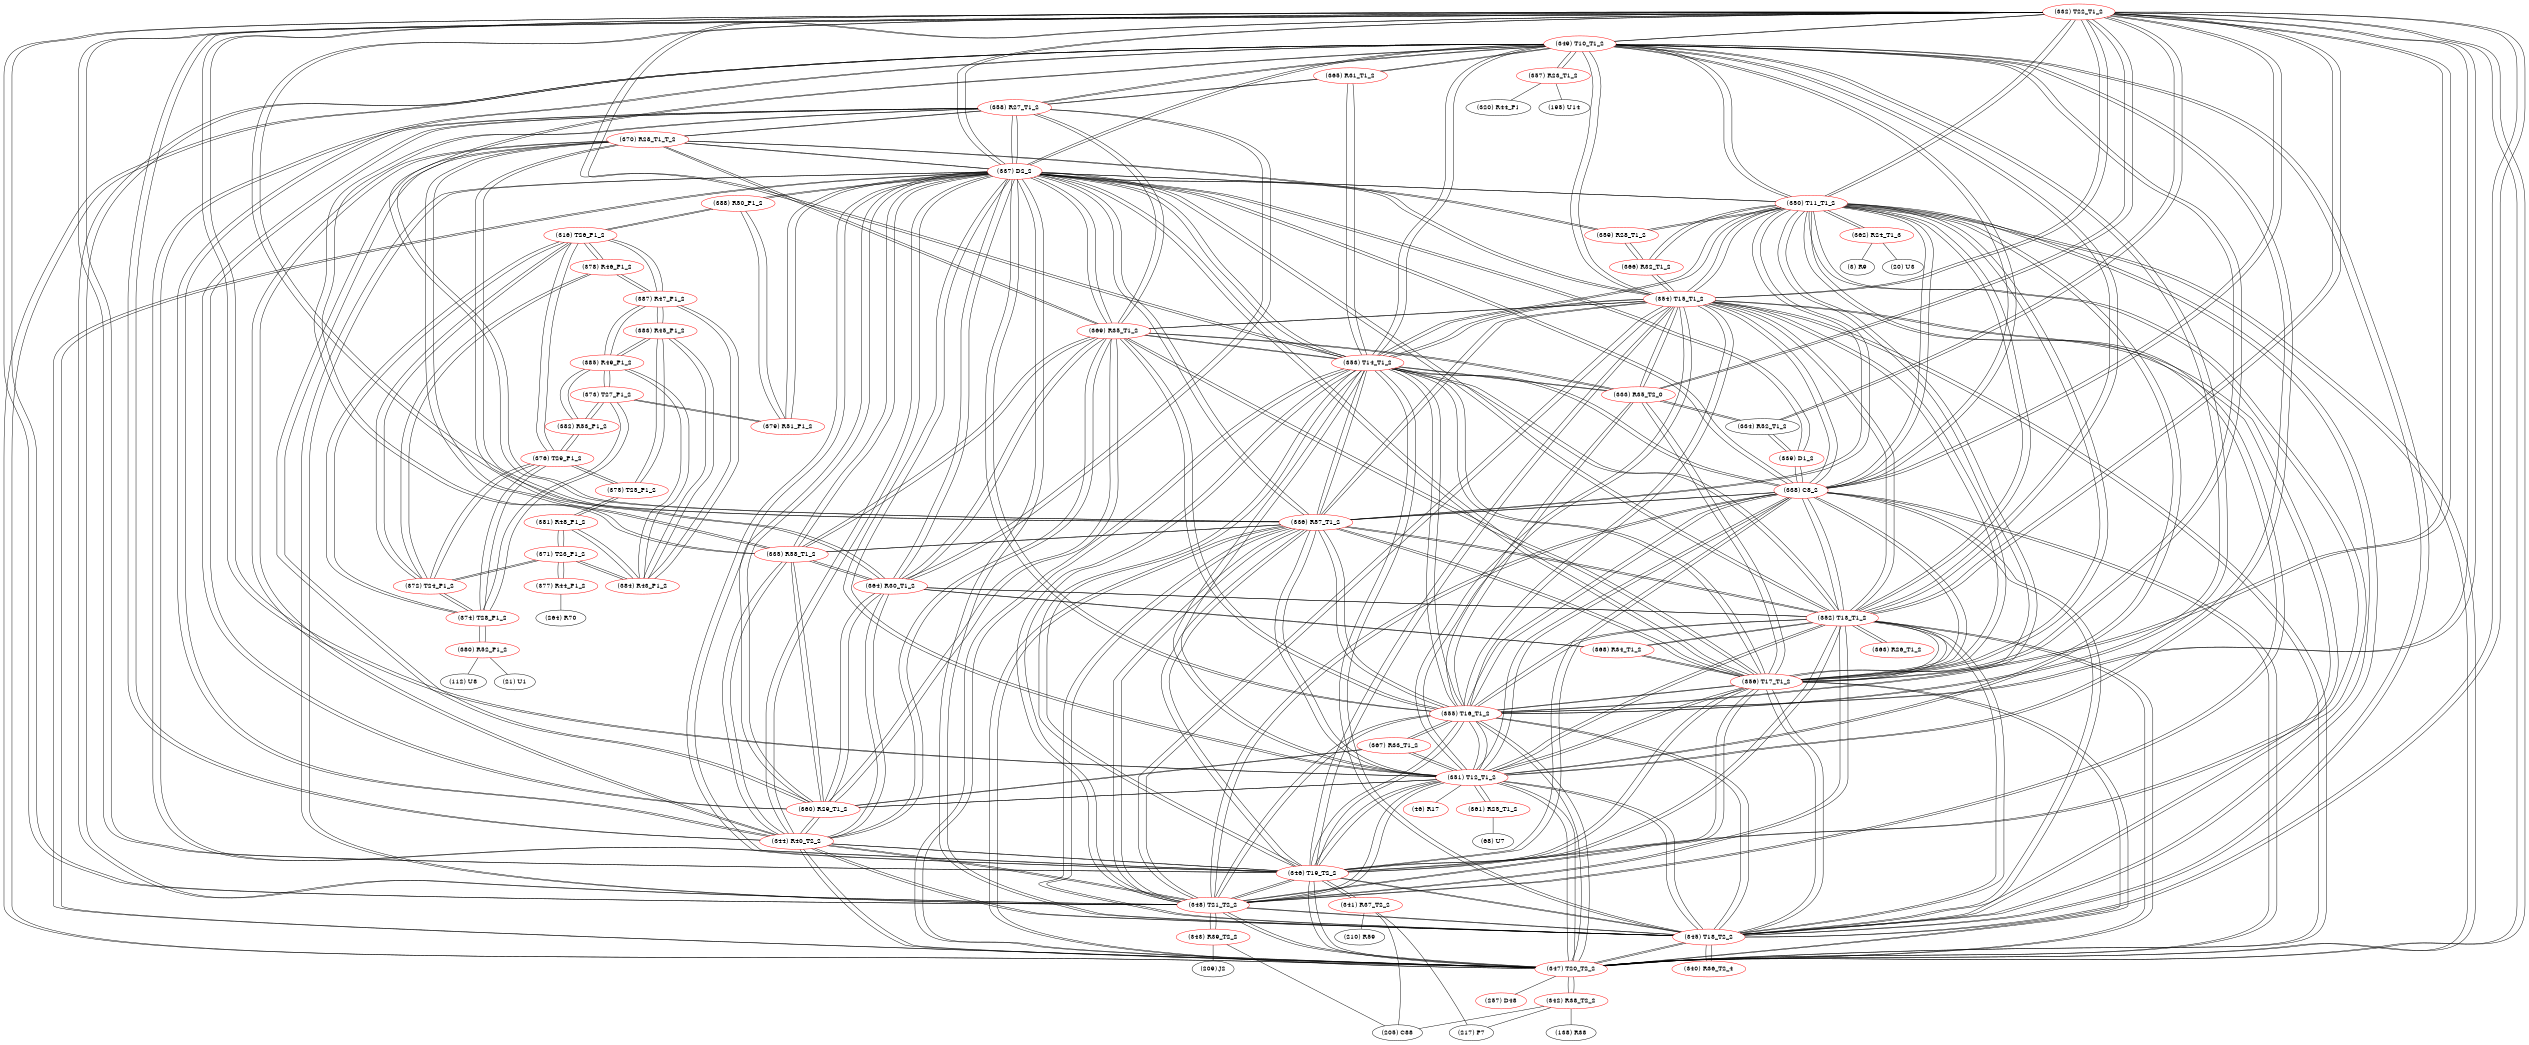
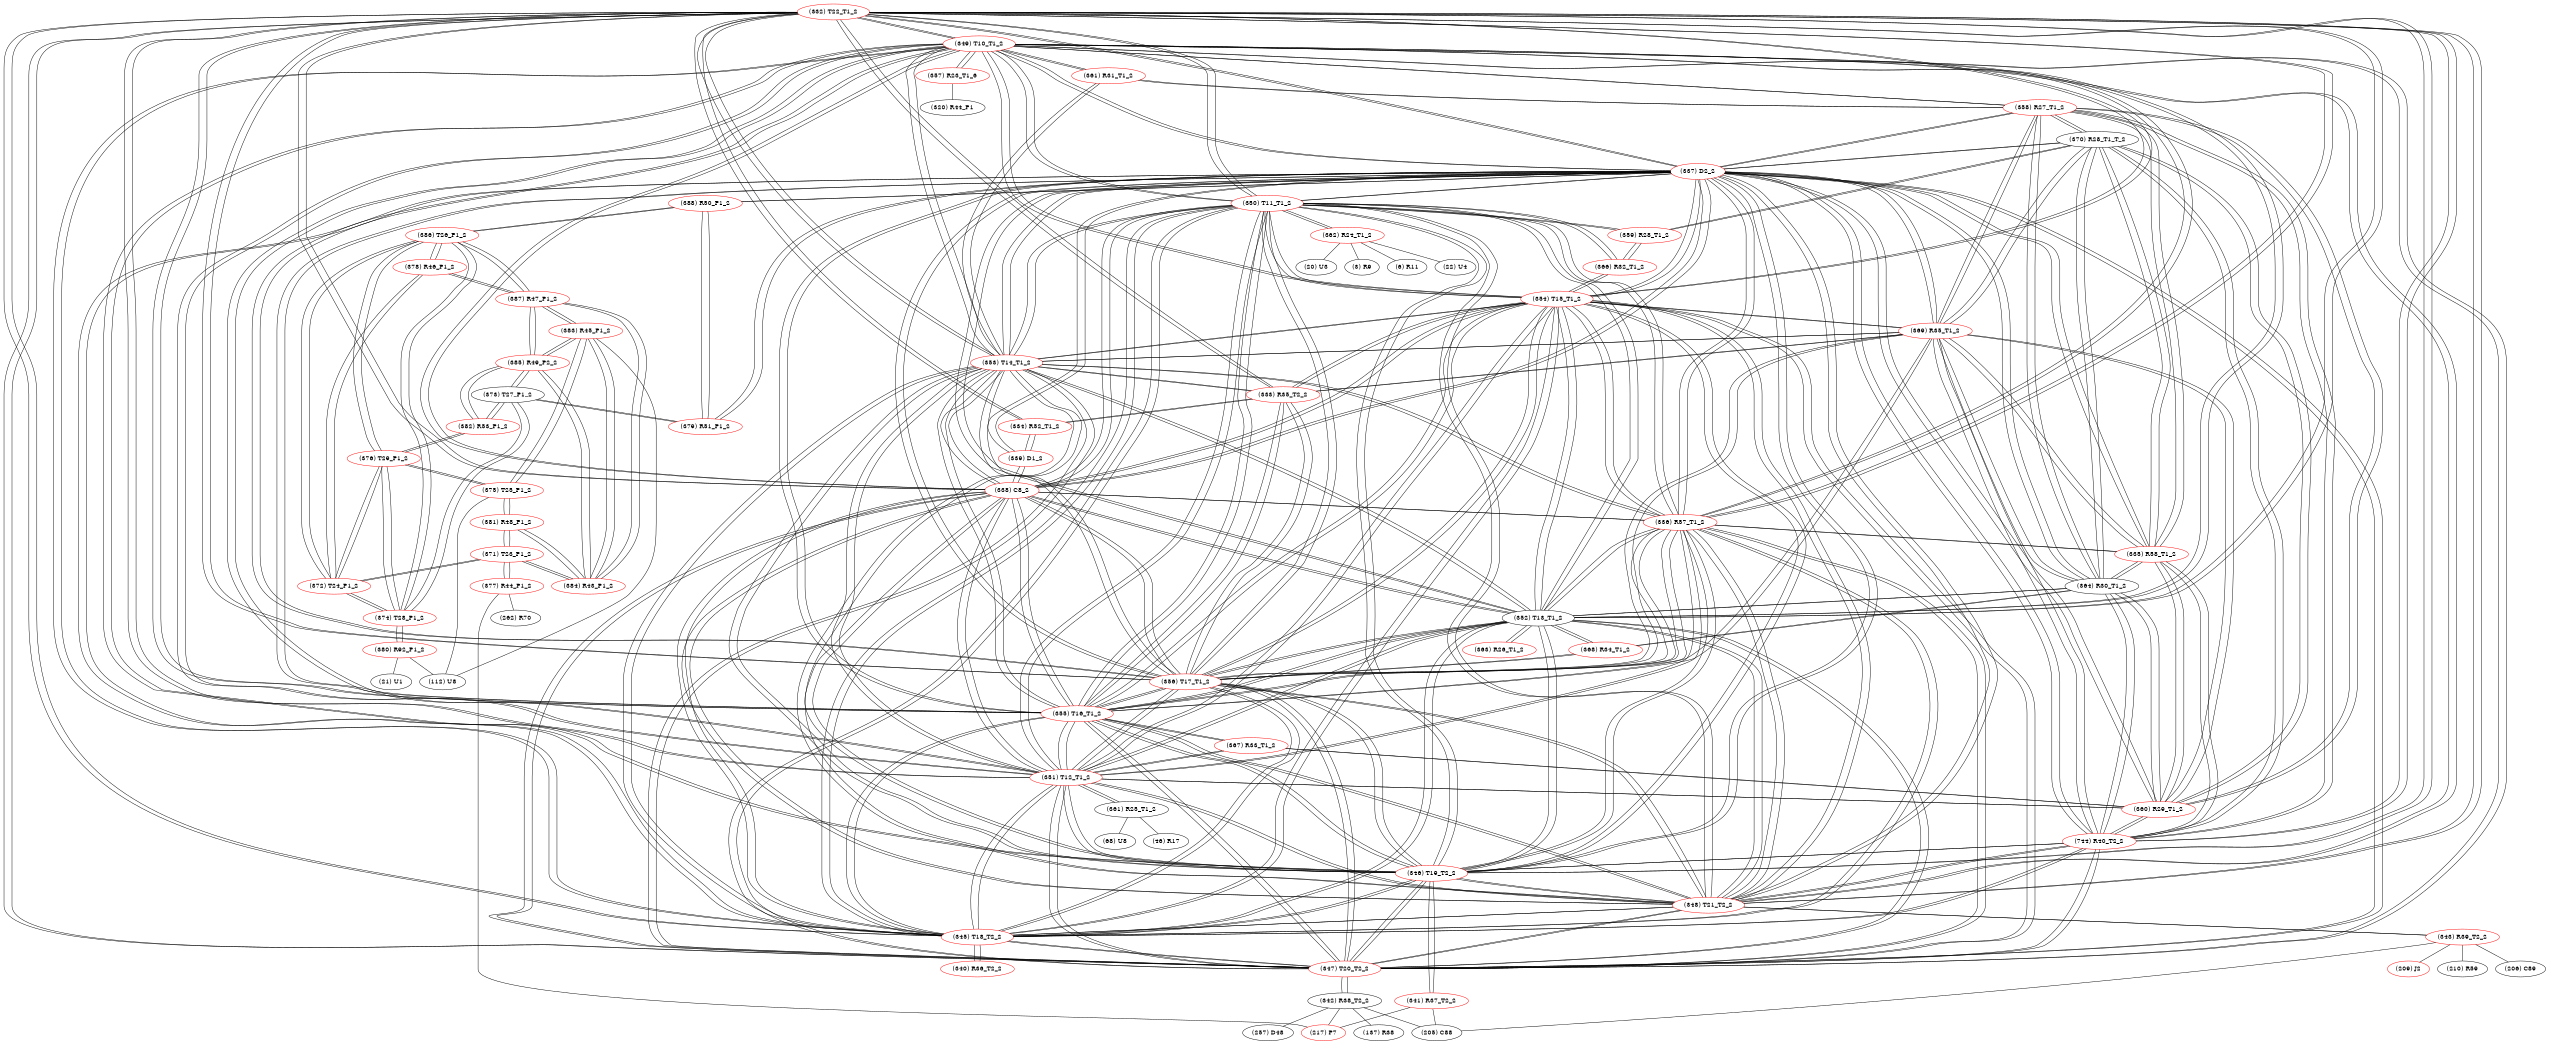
(1350, 76) -> (1109, 76)
(1553, 76) -> (953, 76)
(1564, 108) -> none
(648, 140) -> (2097, 140)
(580, 235) -> (442, 235)
(1877, 235) -> (1347, 235)
none -> (1407, 267)
none -> (1455, 267)
(607, 363) -> (533, 363)
(607, 395) -> (508, 395)
(1638, 395) -> (1283, 395)
(1762, 427) -> (1035, 427)
none -> (654, 554)
none -> (458, 580)
(891, 586) -> (2102, 586)
(561, 618) -> (516, 618)
(1842, 618) -> (1538, 618)
(482, 650) -> (400, 650)
(1448, 794) -> (1149, 826)
(1426, 809) -> (1166, 841)
(1493, 809) -> (1132, 809)
(797, 841) -> (2099, 841)
(1493, 841) -> (1115, 841)
(1363, 921) -> (2463, 953)
(1213, 969) -> (2408, 969)
(1709, 969) -> (977, 969)
none -> (2521, 969)
(1535, 985) -> (1306, 1017)
(1501, 1001) -> (1268, 1033)
(1571, 1001) -> (1345, 1001)
none -> (701, 1003)
(1471, 1033) -> (1323, 1033)
(1571, 1033) -> (1379, 1033)
